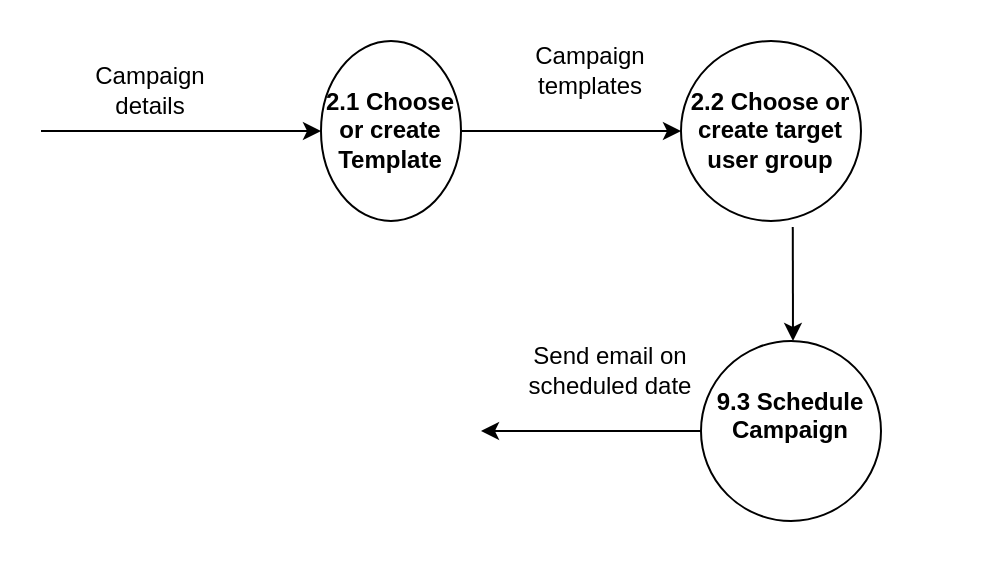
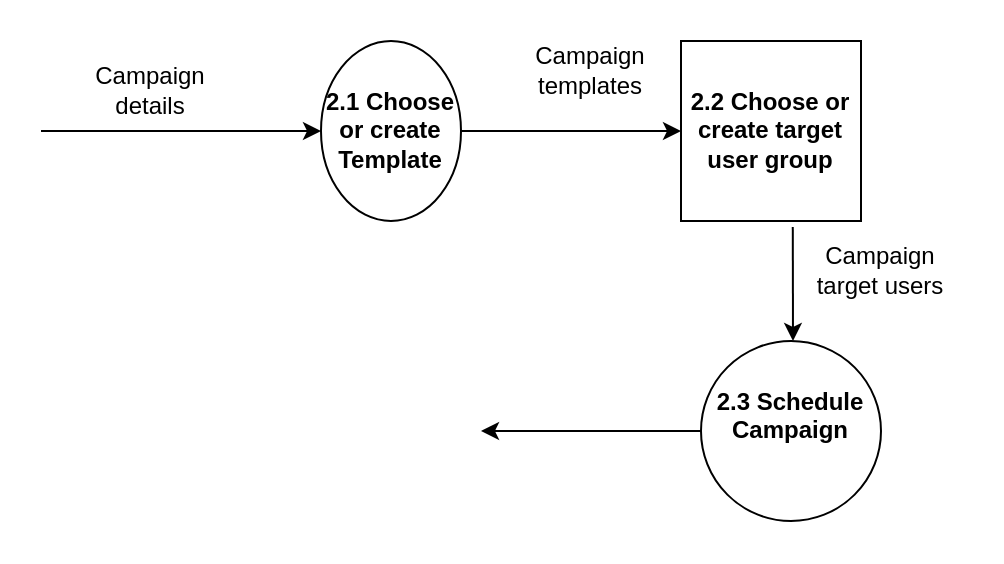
(771, 131) -> (771, 131)
none -> (881, 271)
(611, 371) -> none
(791, 431) -> (791, 431)
